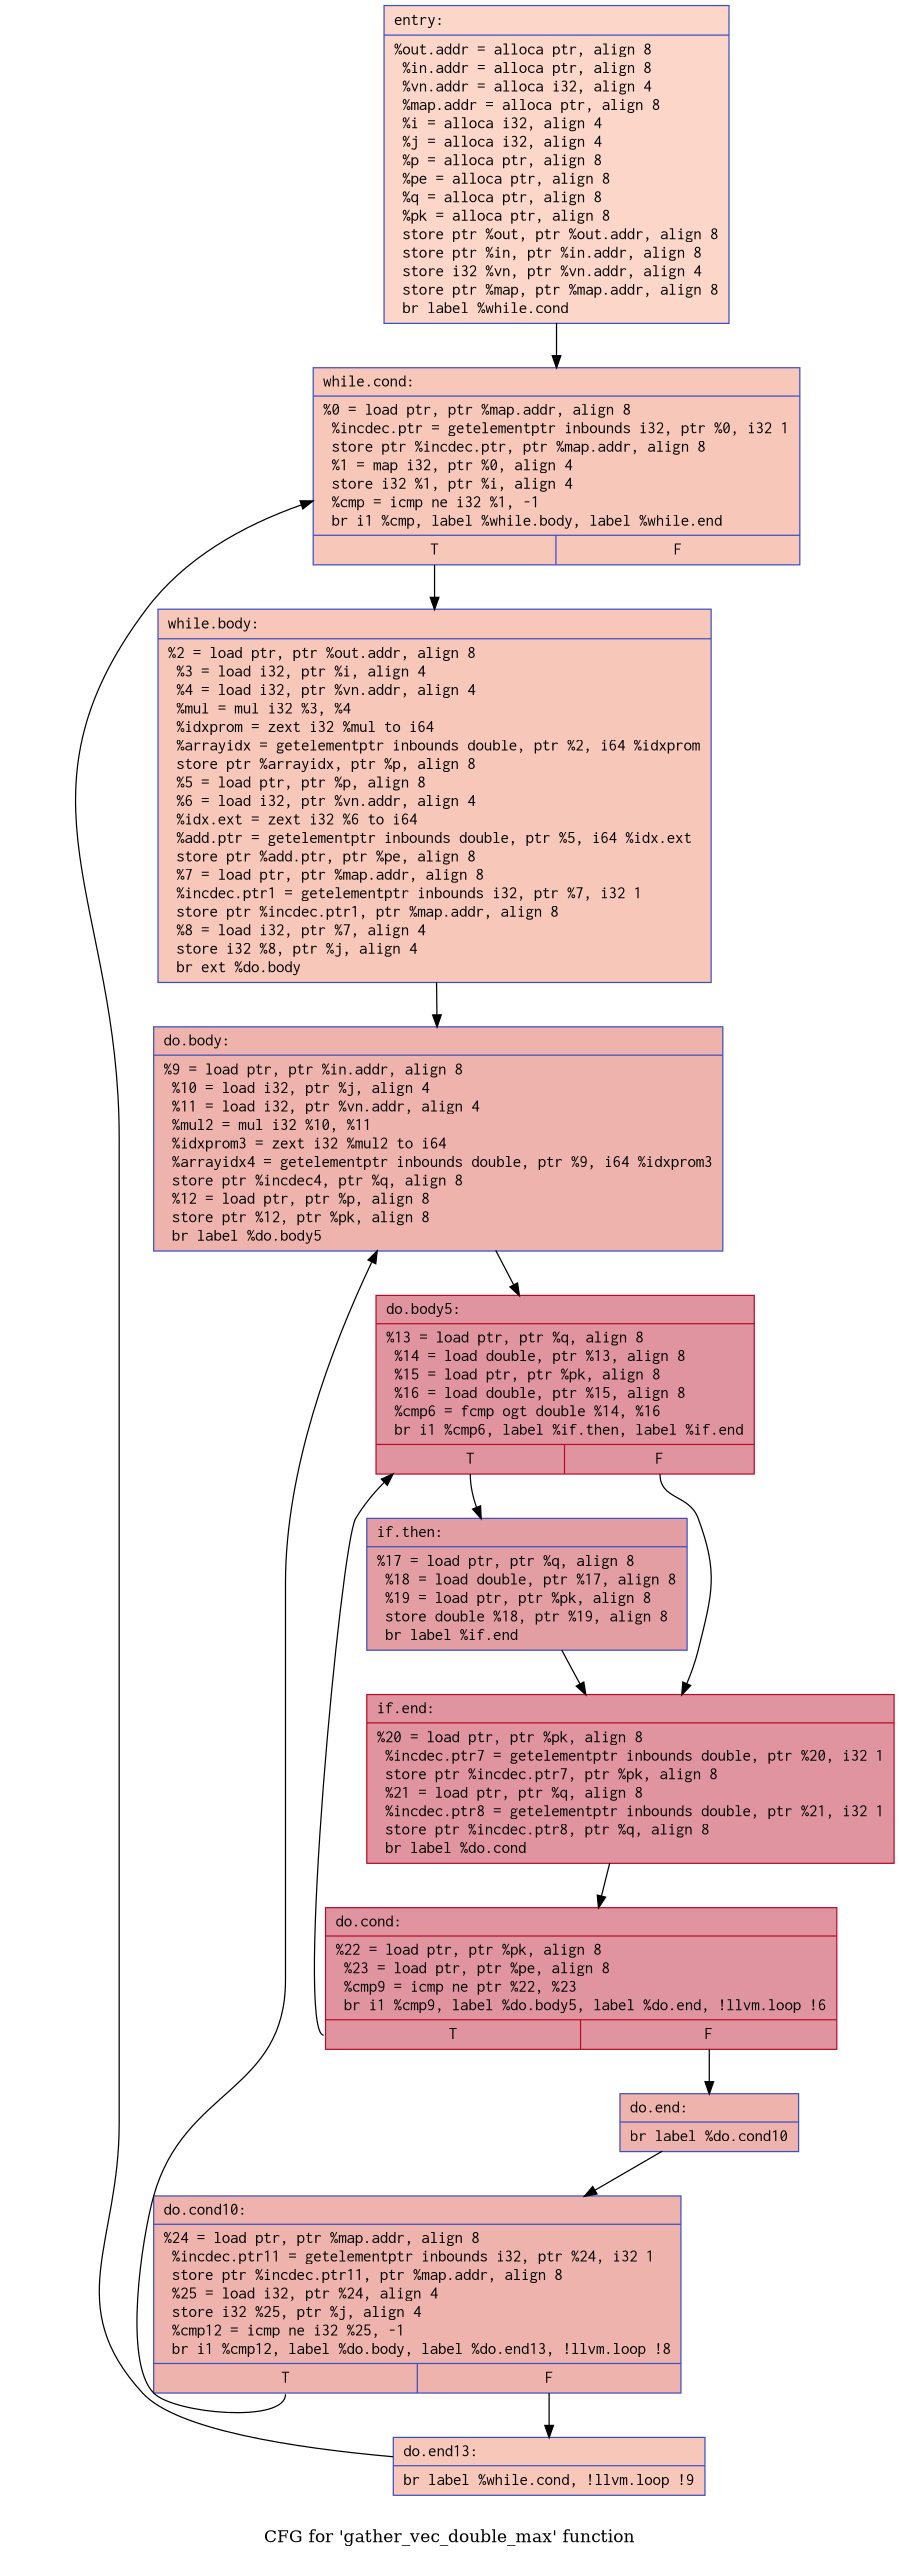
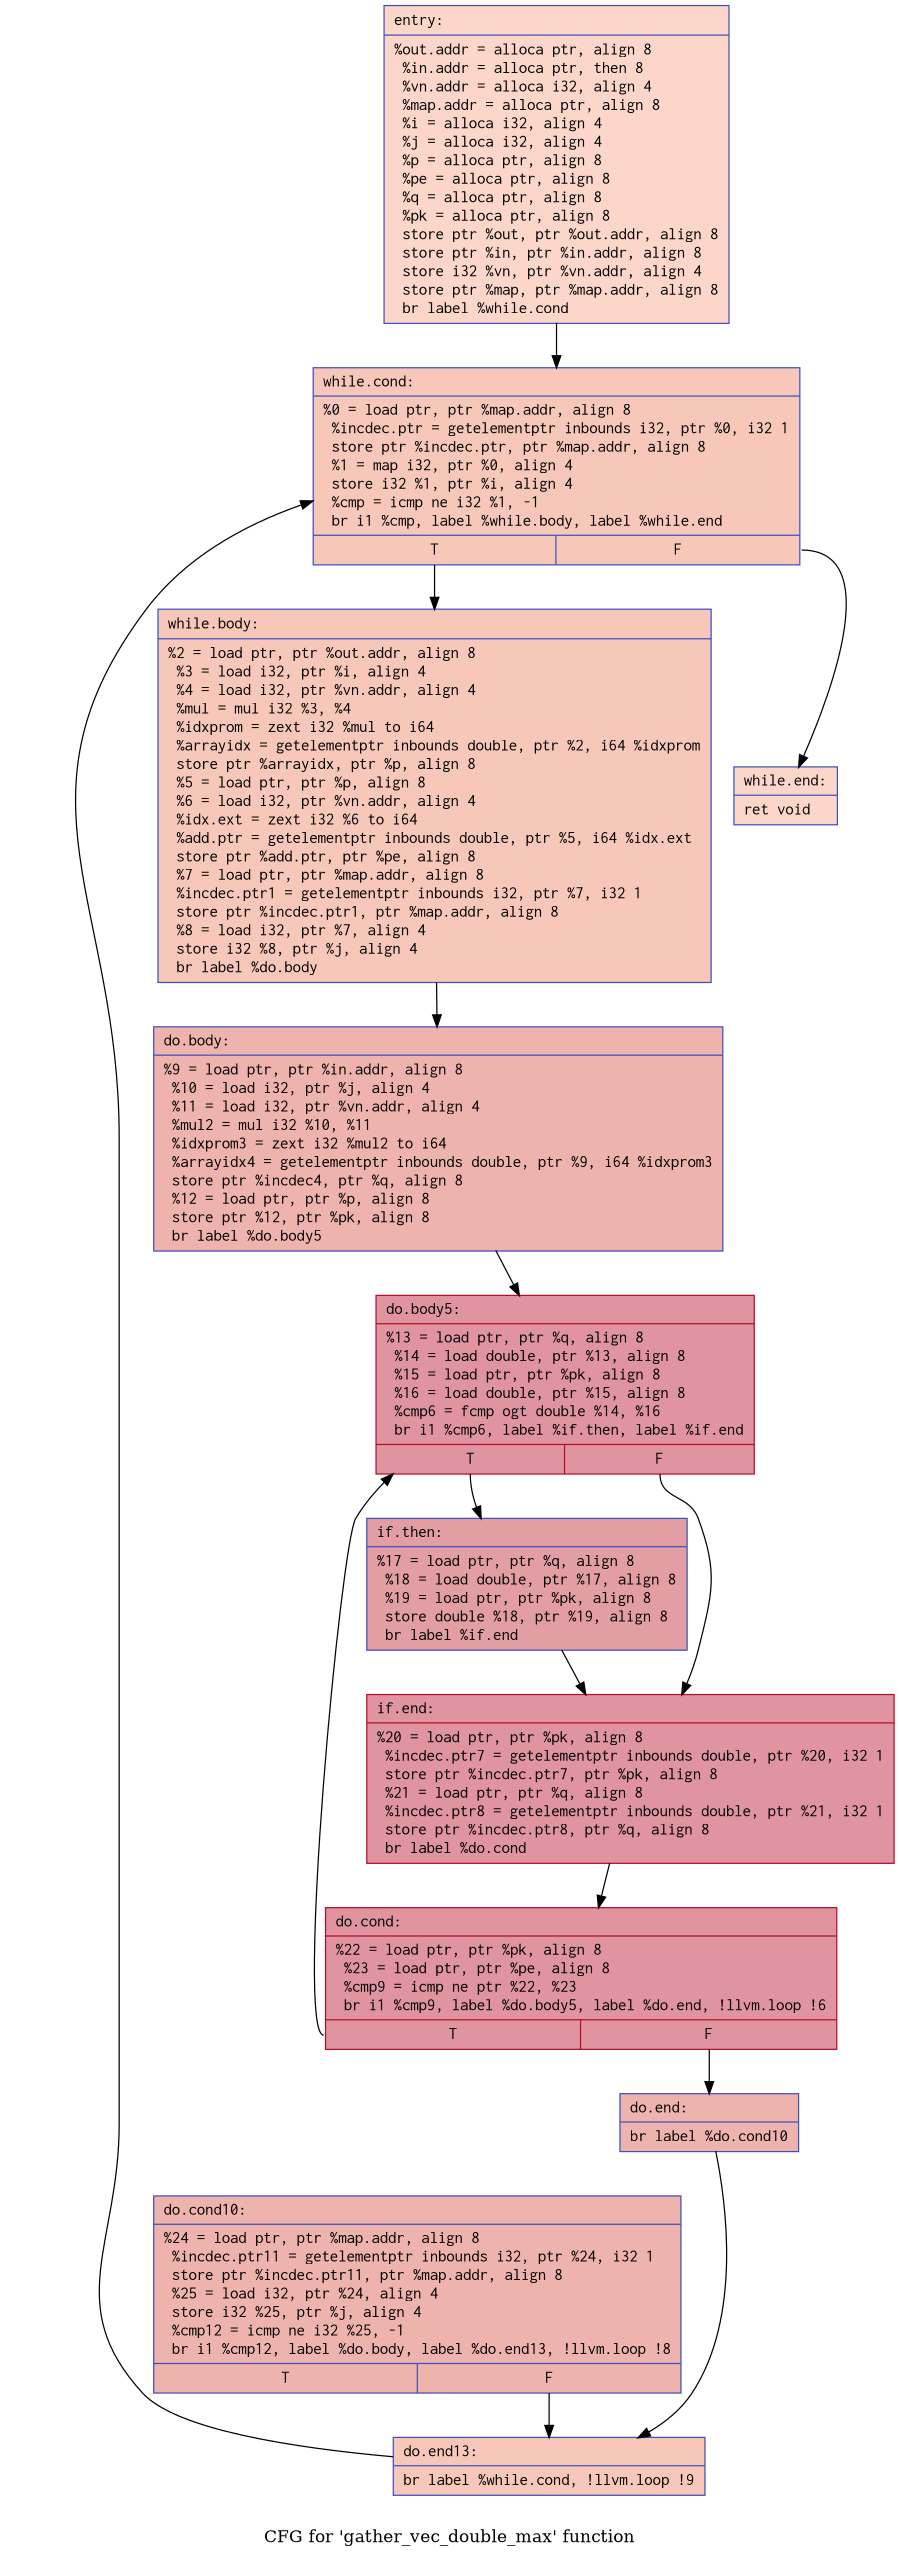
(523, 68) -> (519, 68)
none -> (786, 796)
(235, 967) -> (243, 967)
(285, 1916) -> none
(629, 2171) -> (723, 2304)
